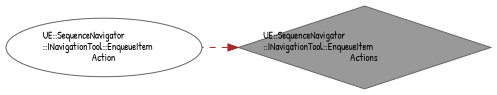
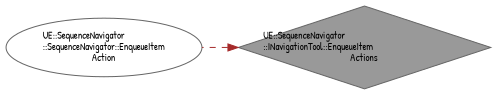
(104, 47) -> (104, 47)
